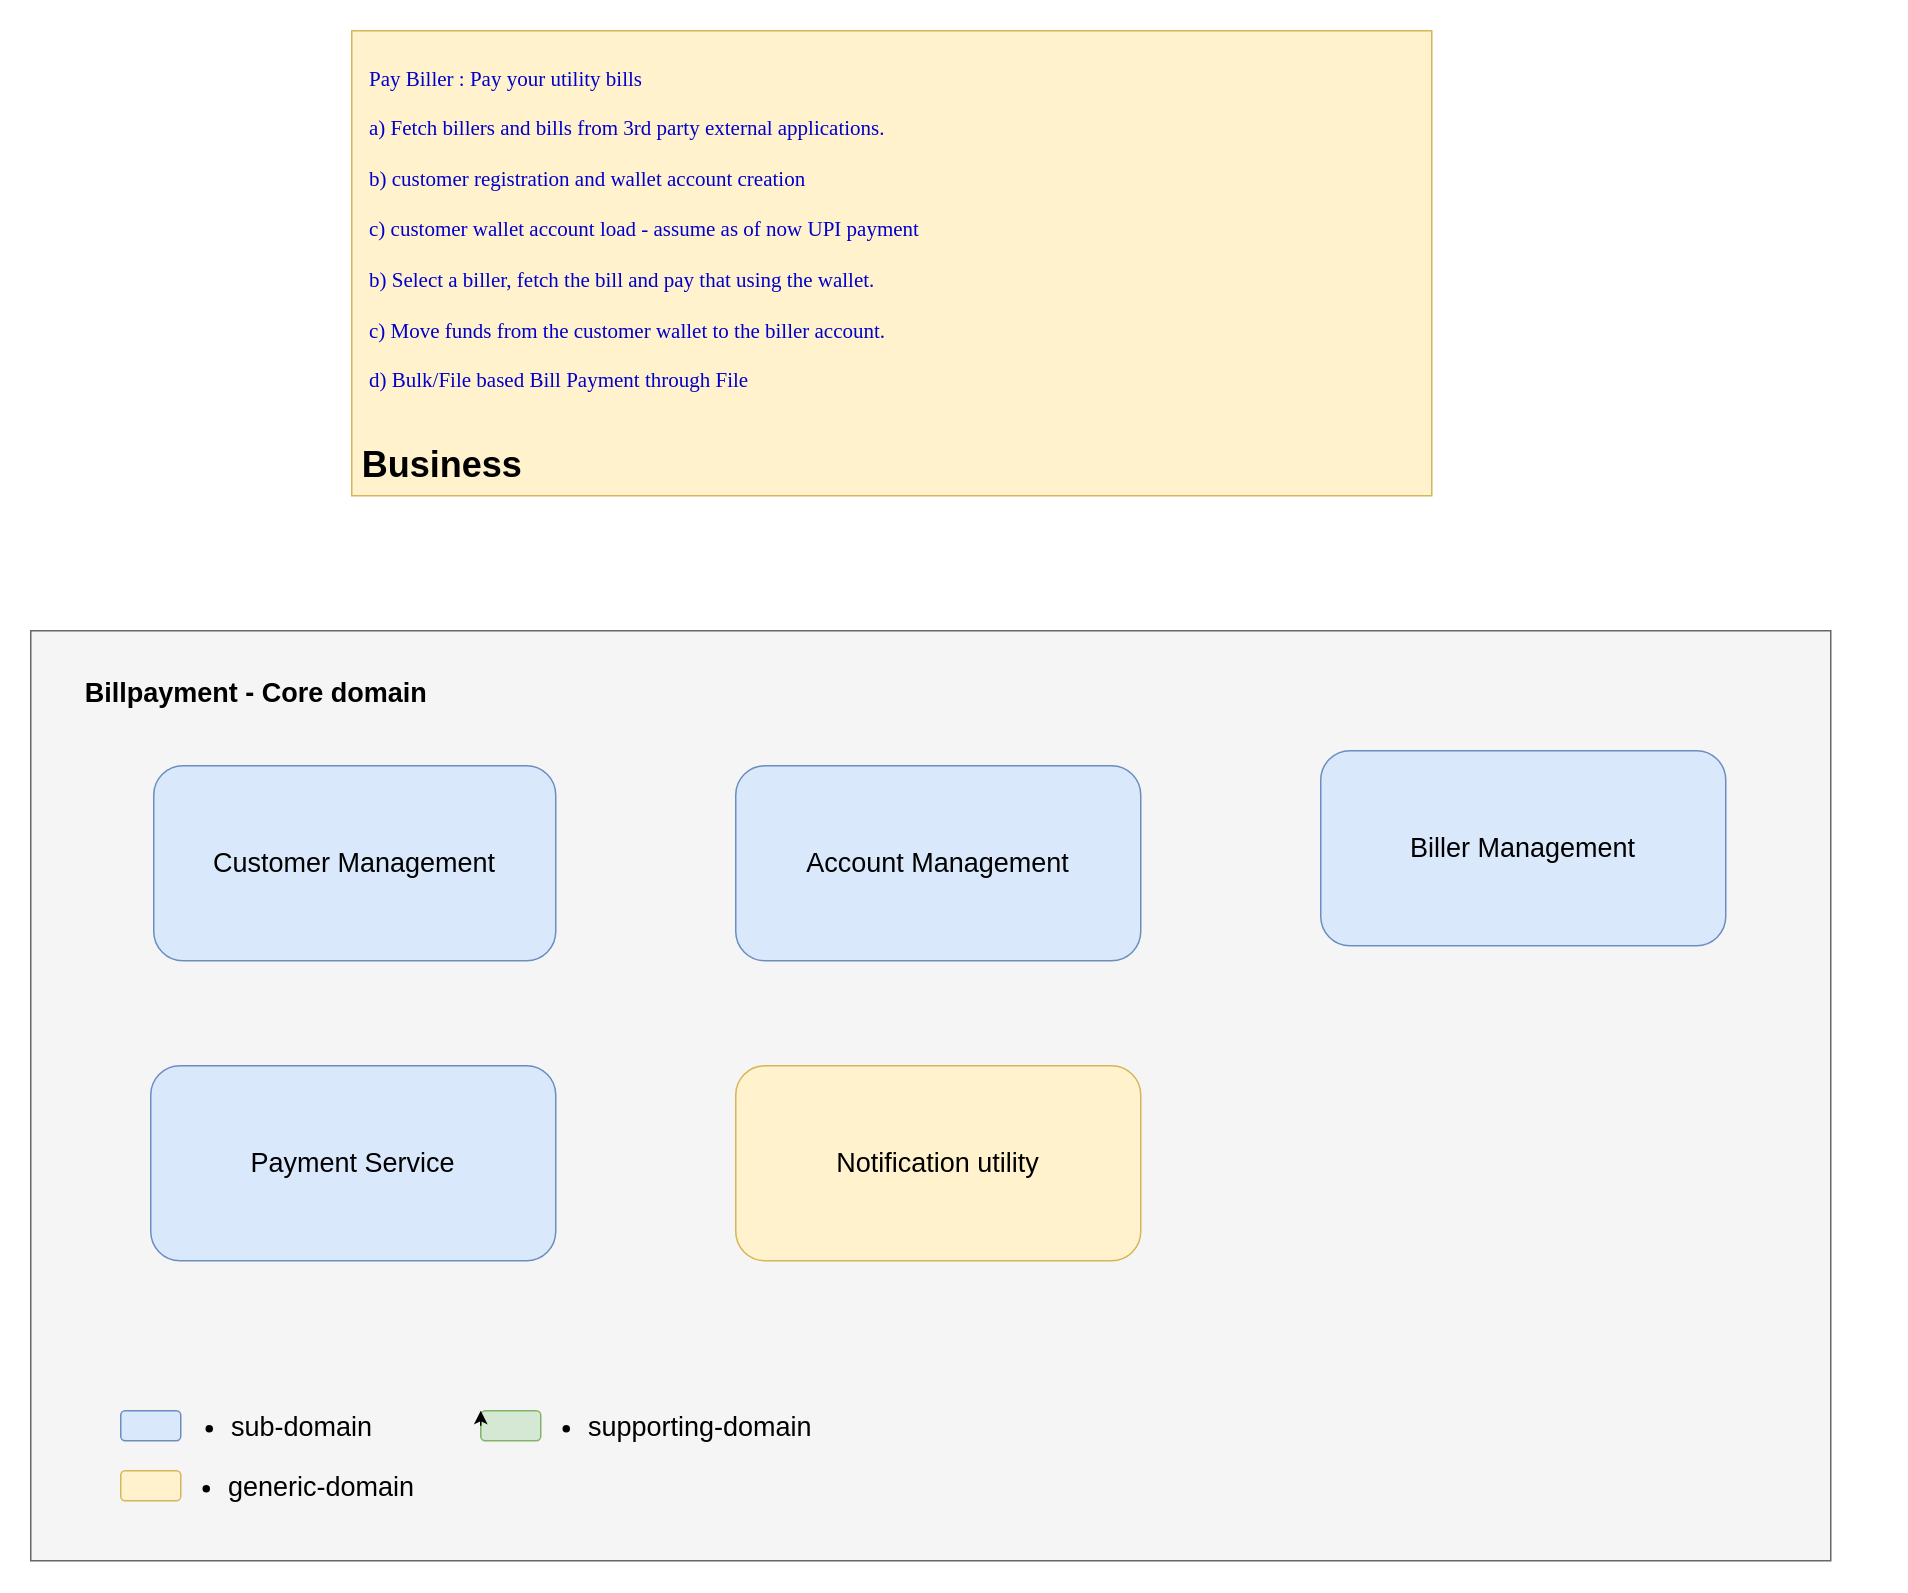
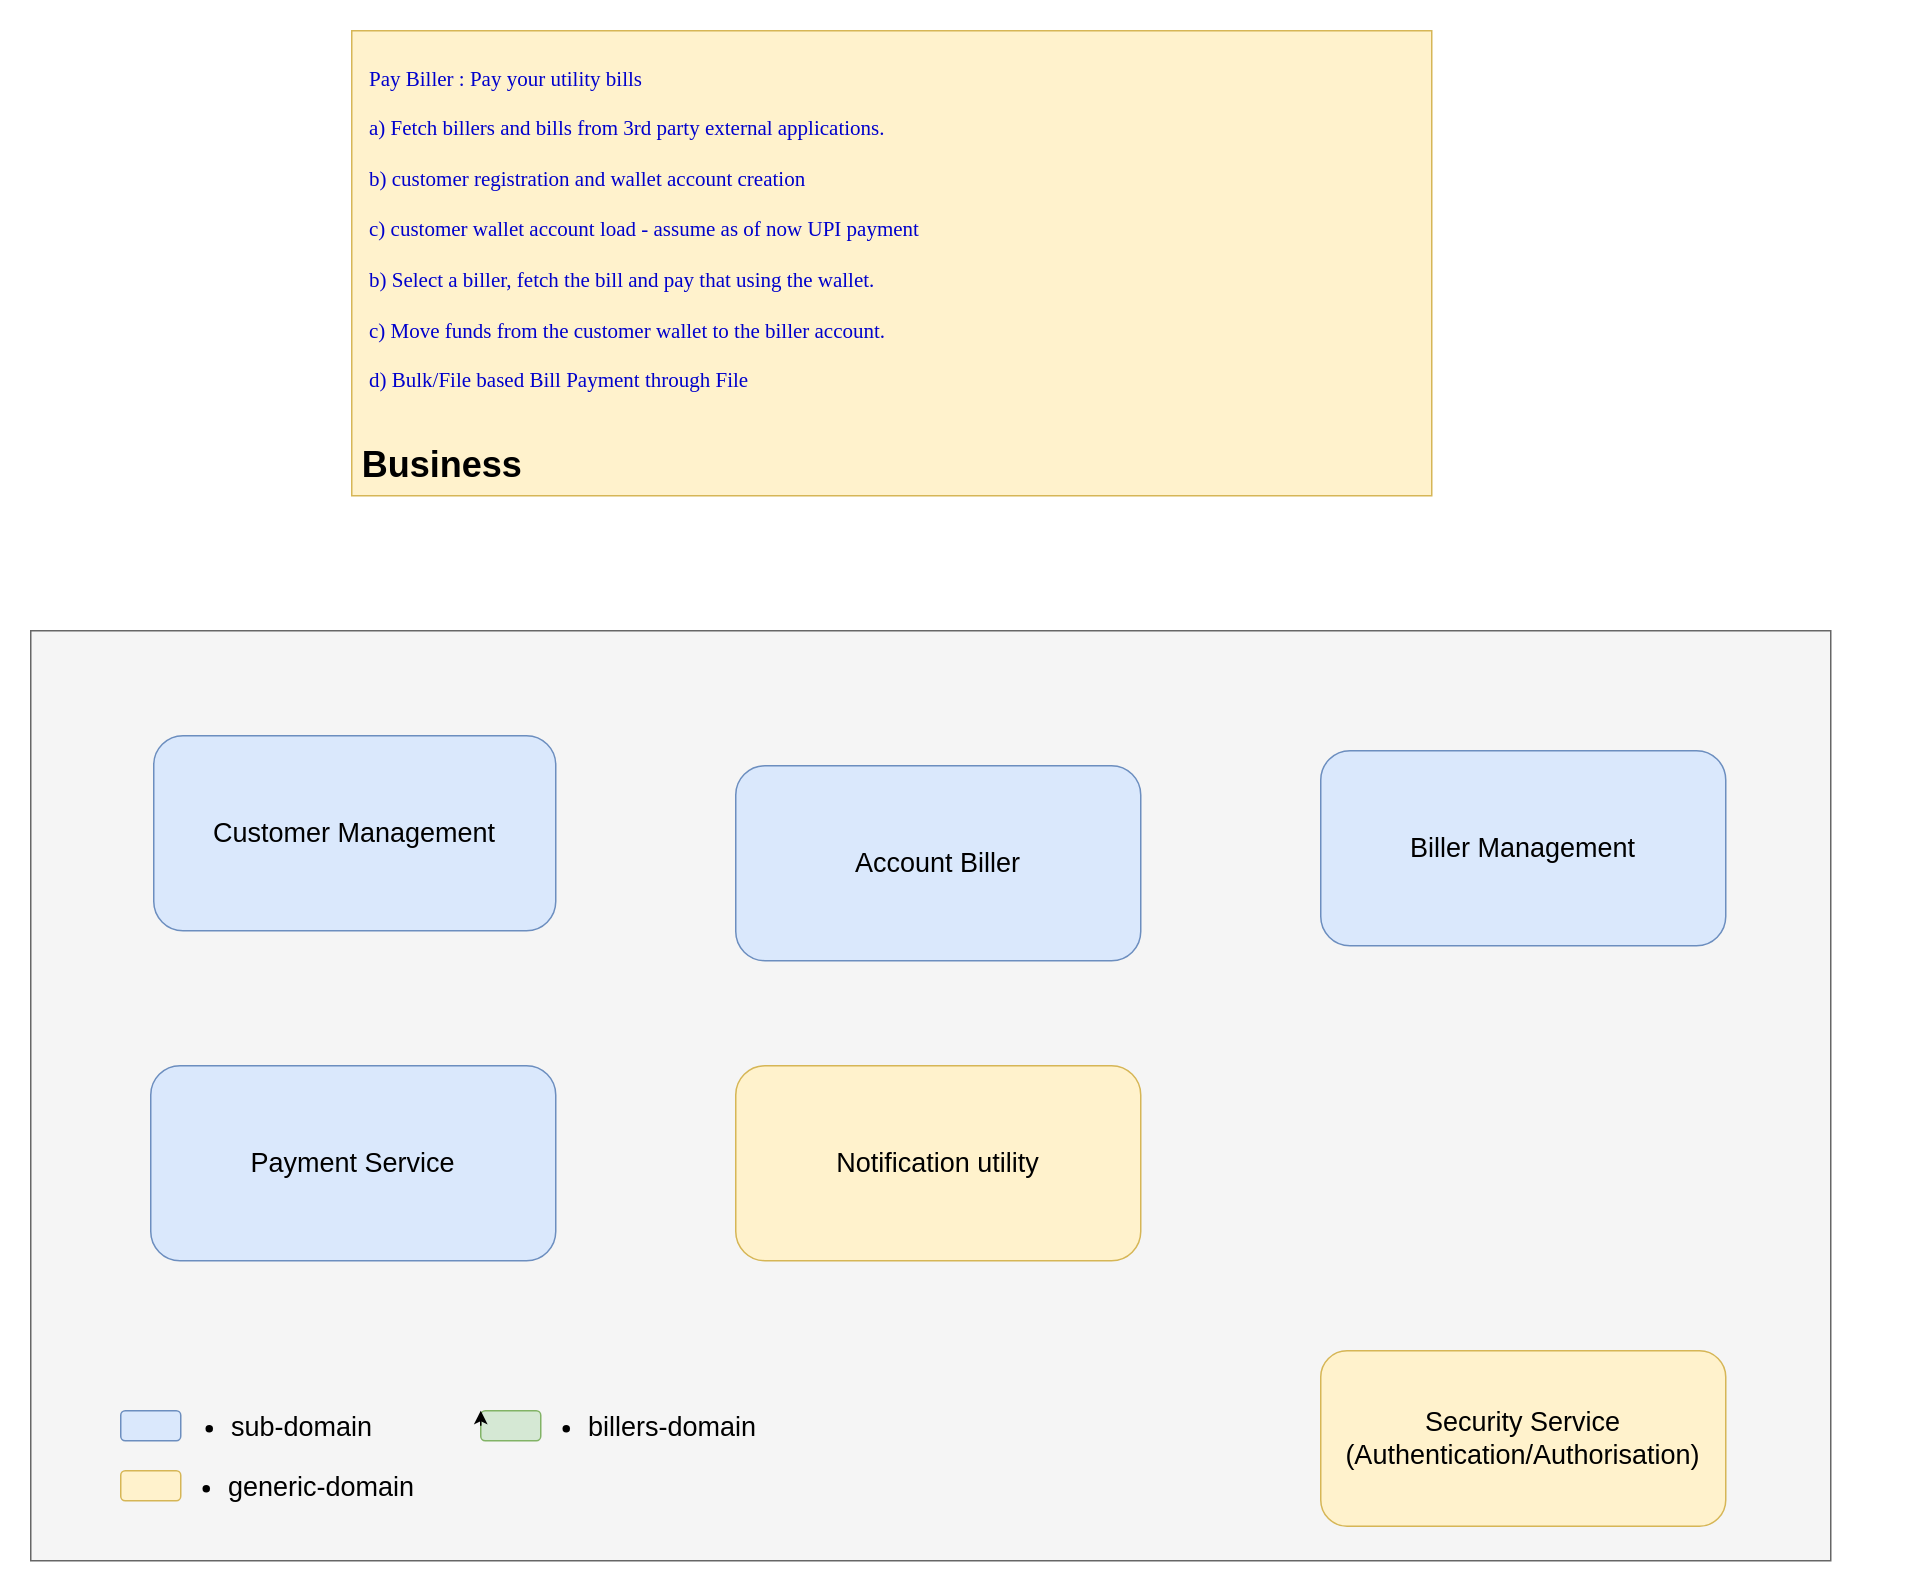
(256, 691) -> none
(355, 863) -> (355, 833)
(938, 863) -> (938, 863)
(650, 1418) -> (621, 1418)
none -> (1523, 1439)
